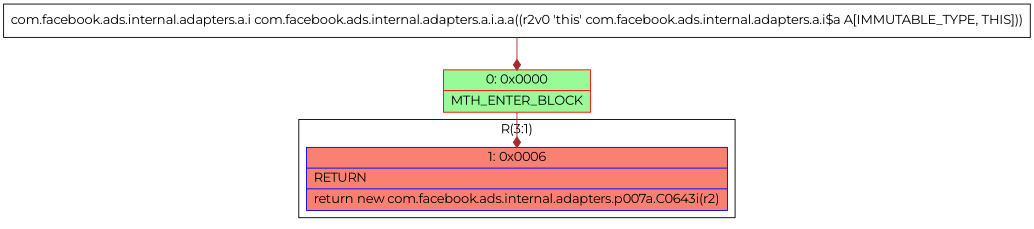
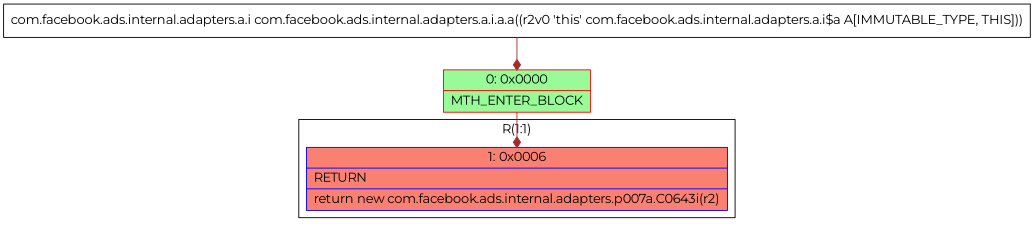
(517, 130) -> (517, 130)
